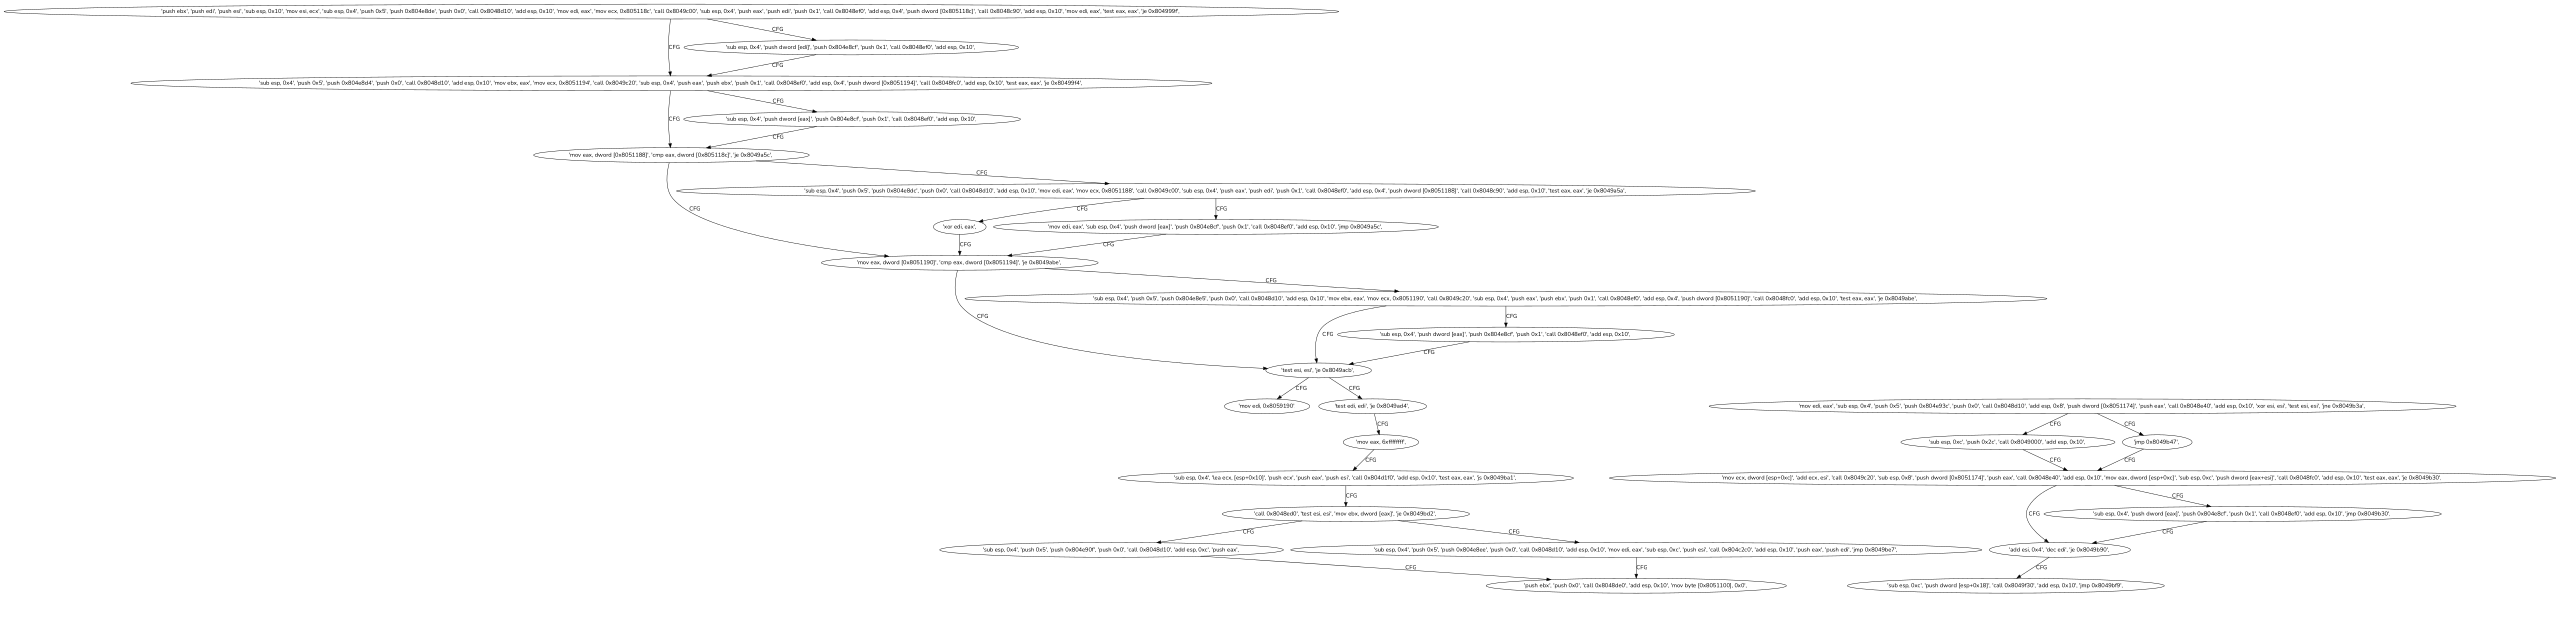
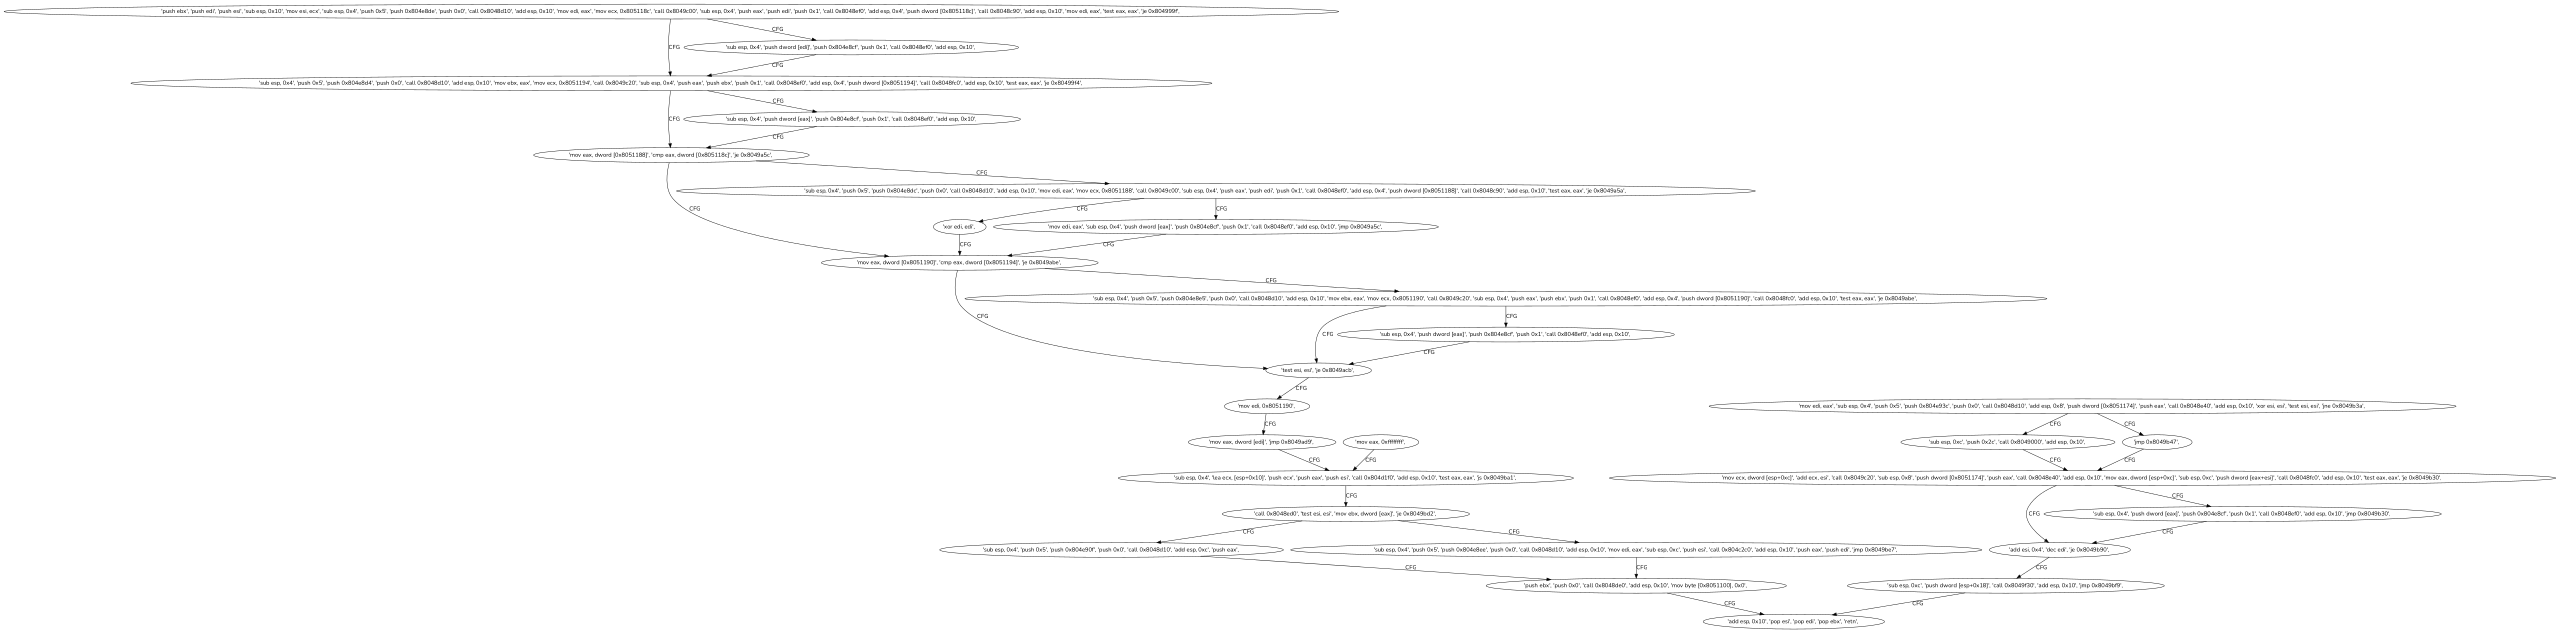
(960, 227) -> (960, 227)
(1267, 406) -> (1267, 406)
(1373, 406) -> none
none -> (1262, 442)
(1381, 442) -> (1381, 442)
none -> (1794, 622)
